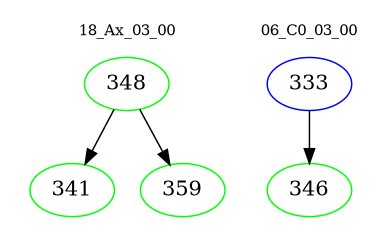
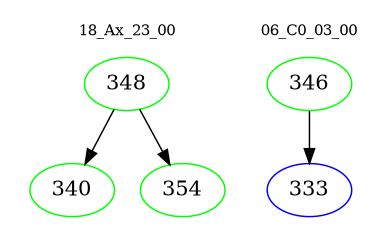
(127, 32) -> (127, 32)
(309, 130) -> (309, 130)
(72, 190) -> (72, 190)
(183, 190) -> (183, 190)
